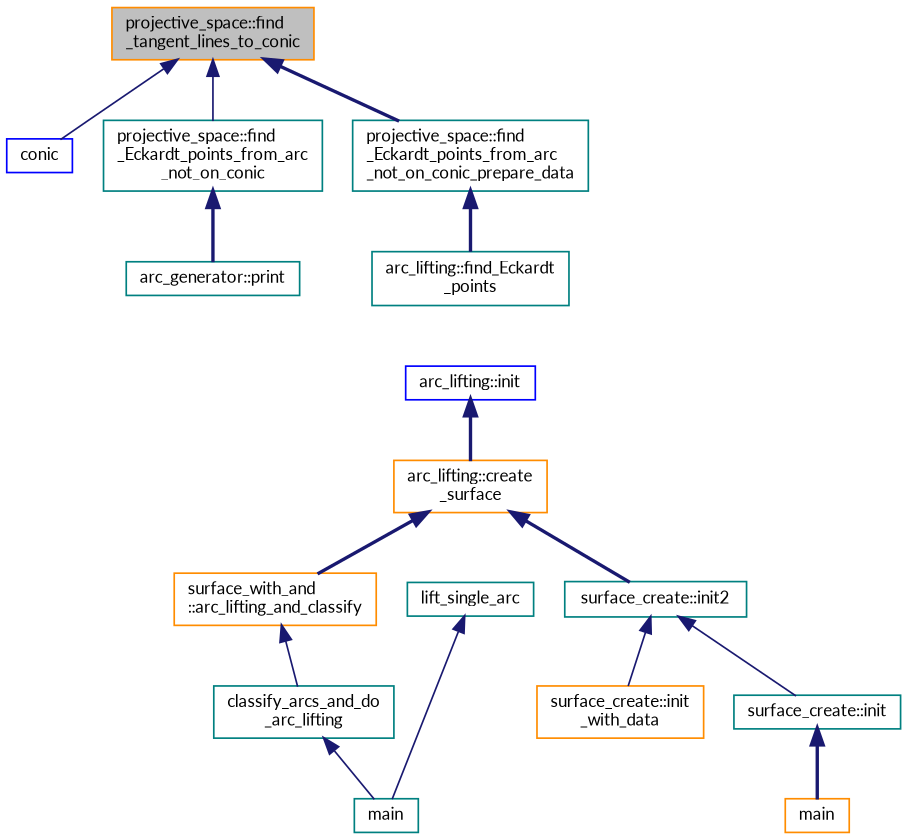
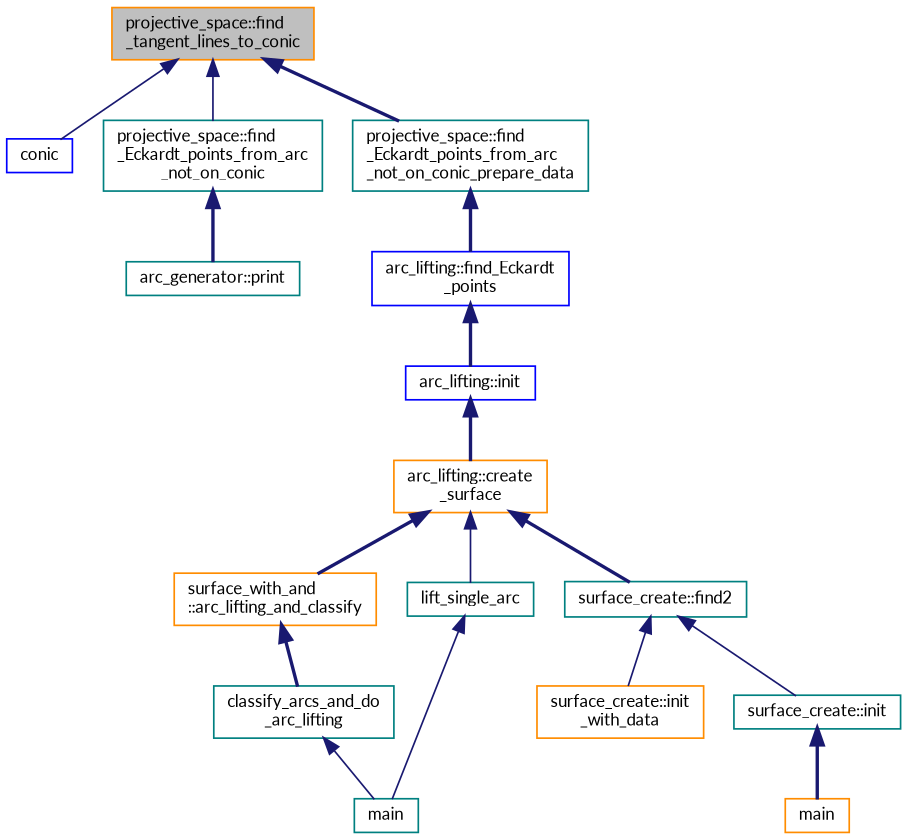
(470, 279) -> (470, 279)
none -> (470, 344)
none -> (470, 556)
(656, 599) -> (656, 599)
(292, 664) -> (292, 664)
